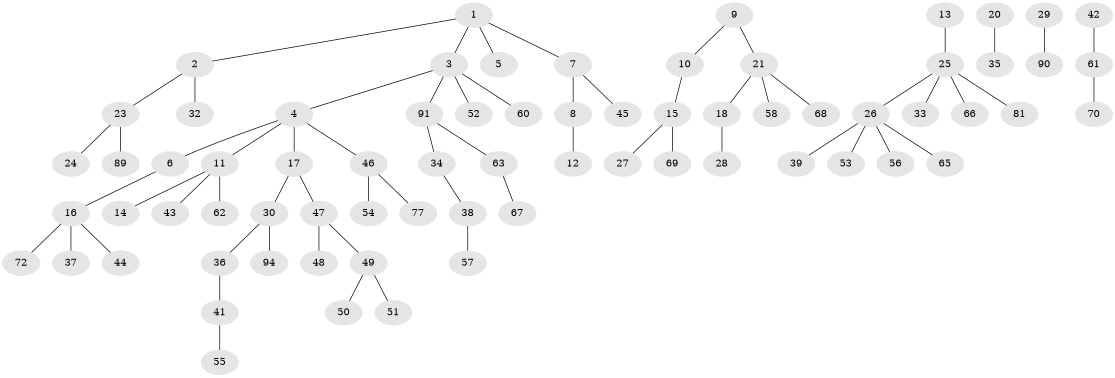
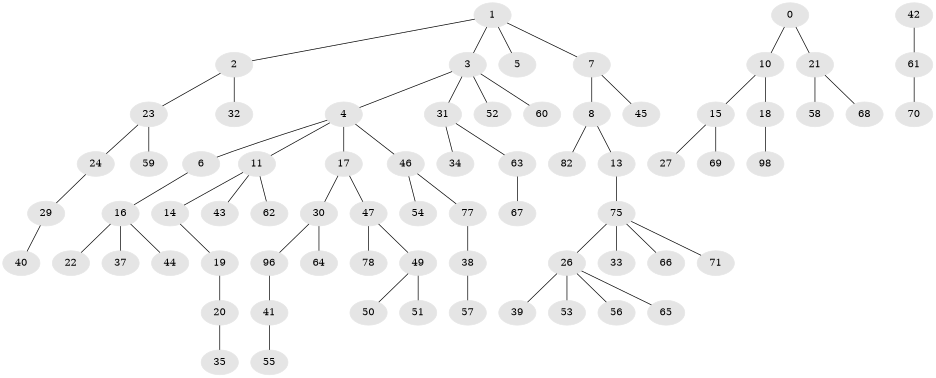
(734, 15) -> (790, 15)
(945, 65) -> (617, 214)
(1044, 65) -> (21, 263)
(741, 90) -> (765, 90)
(424, 114) -> (443, 114)
(1020, 114) -> (716, 263)
none -> (604, 139)
(121, 164) -> (149, 164)
(573, 164) -> (567, 164)
(722, 164) -> (765, 164)
none -> (71, 189)
(452, 189) -> (468, 238)
(21, 263) -> (71, 263)
none -> (220, 263)
(220, 263) -> (269, 263)
(269, 263) -> (319, 263)
(319, 263) -> (369, 263)
